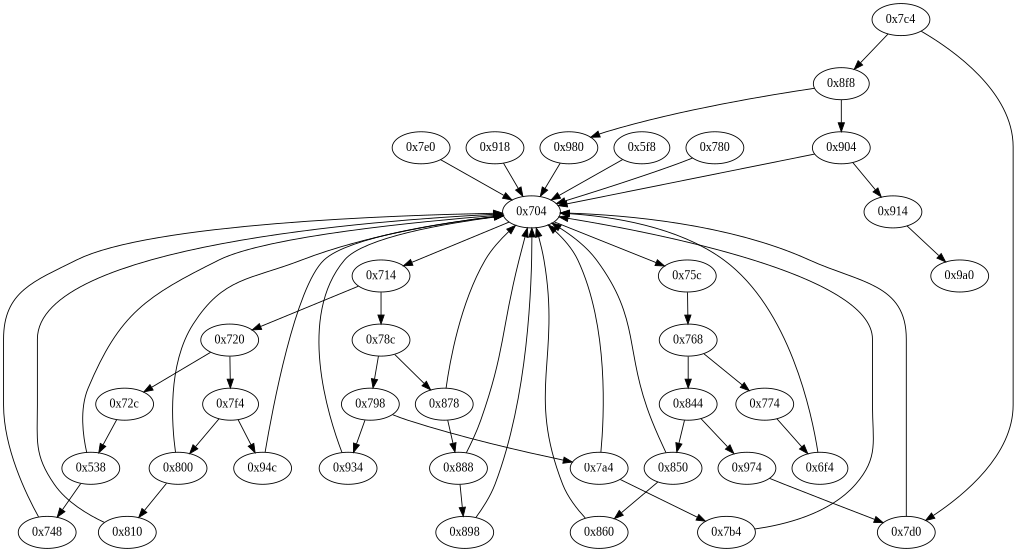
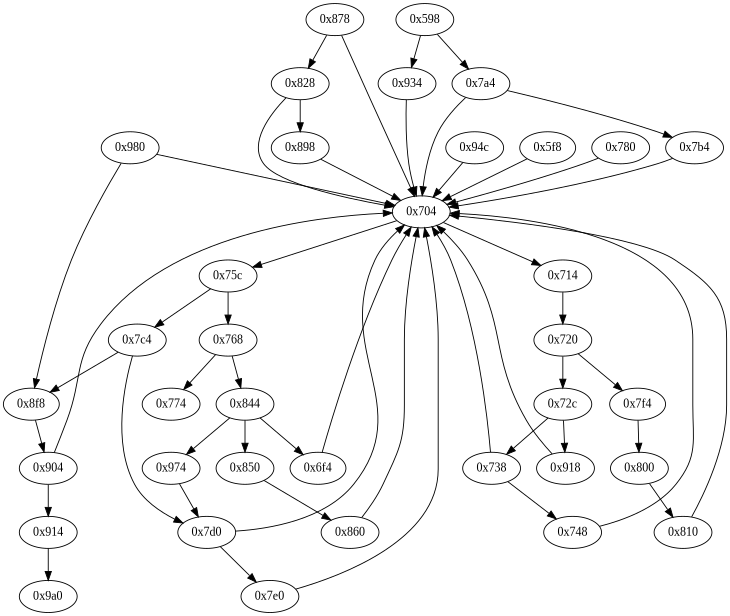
(706, 107) -> (69, 267)
(272, 270) -> none
none -> (186, 305)
(629, 331) -> none
(381, 340) -> none
(370, 404) -> (425, 20)
(245, 432) -> none
none -> (564, 432)
(789, 433) -> (278, 433)
(91, 468) -> (492, 468)
(458, 468) -> (300, 84)
none -> (235, 561)
